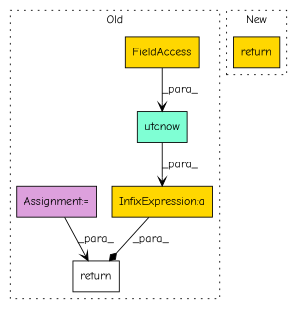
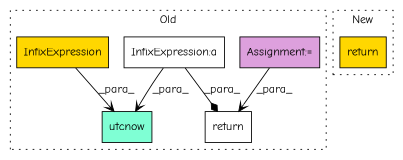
(162, 52) -> (63, 52)
(162, 160) -> (151, 86)
(162, 202) -> (174, 52)
